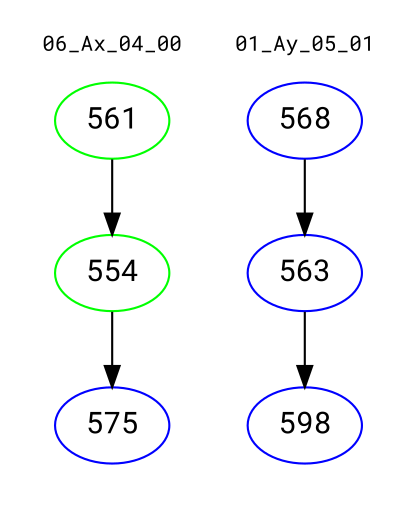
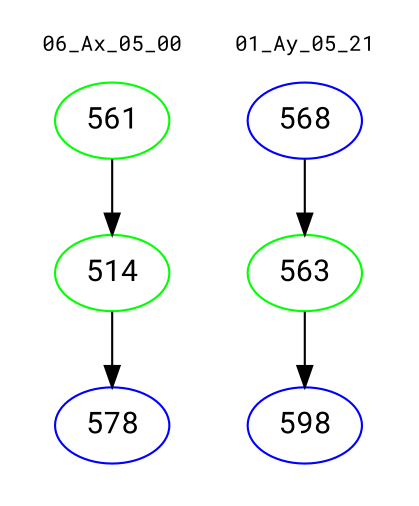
(113, 46) -> (113, 46)
(306, 46) -> (306, 46)
(112, 273) -> (112, 273)
(305, 273) -> (305, 273)
(112, 425) -> (112, 425)
